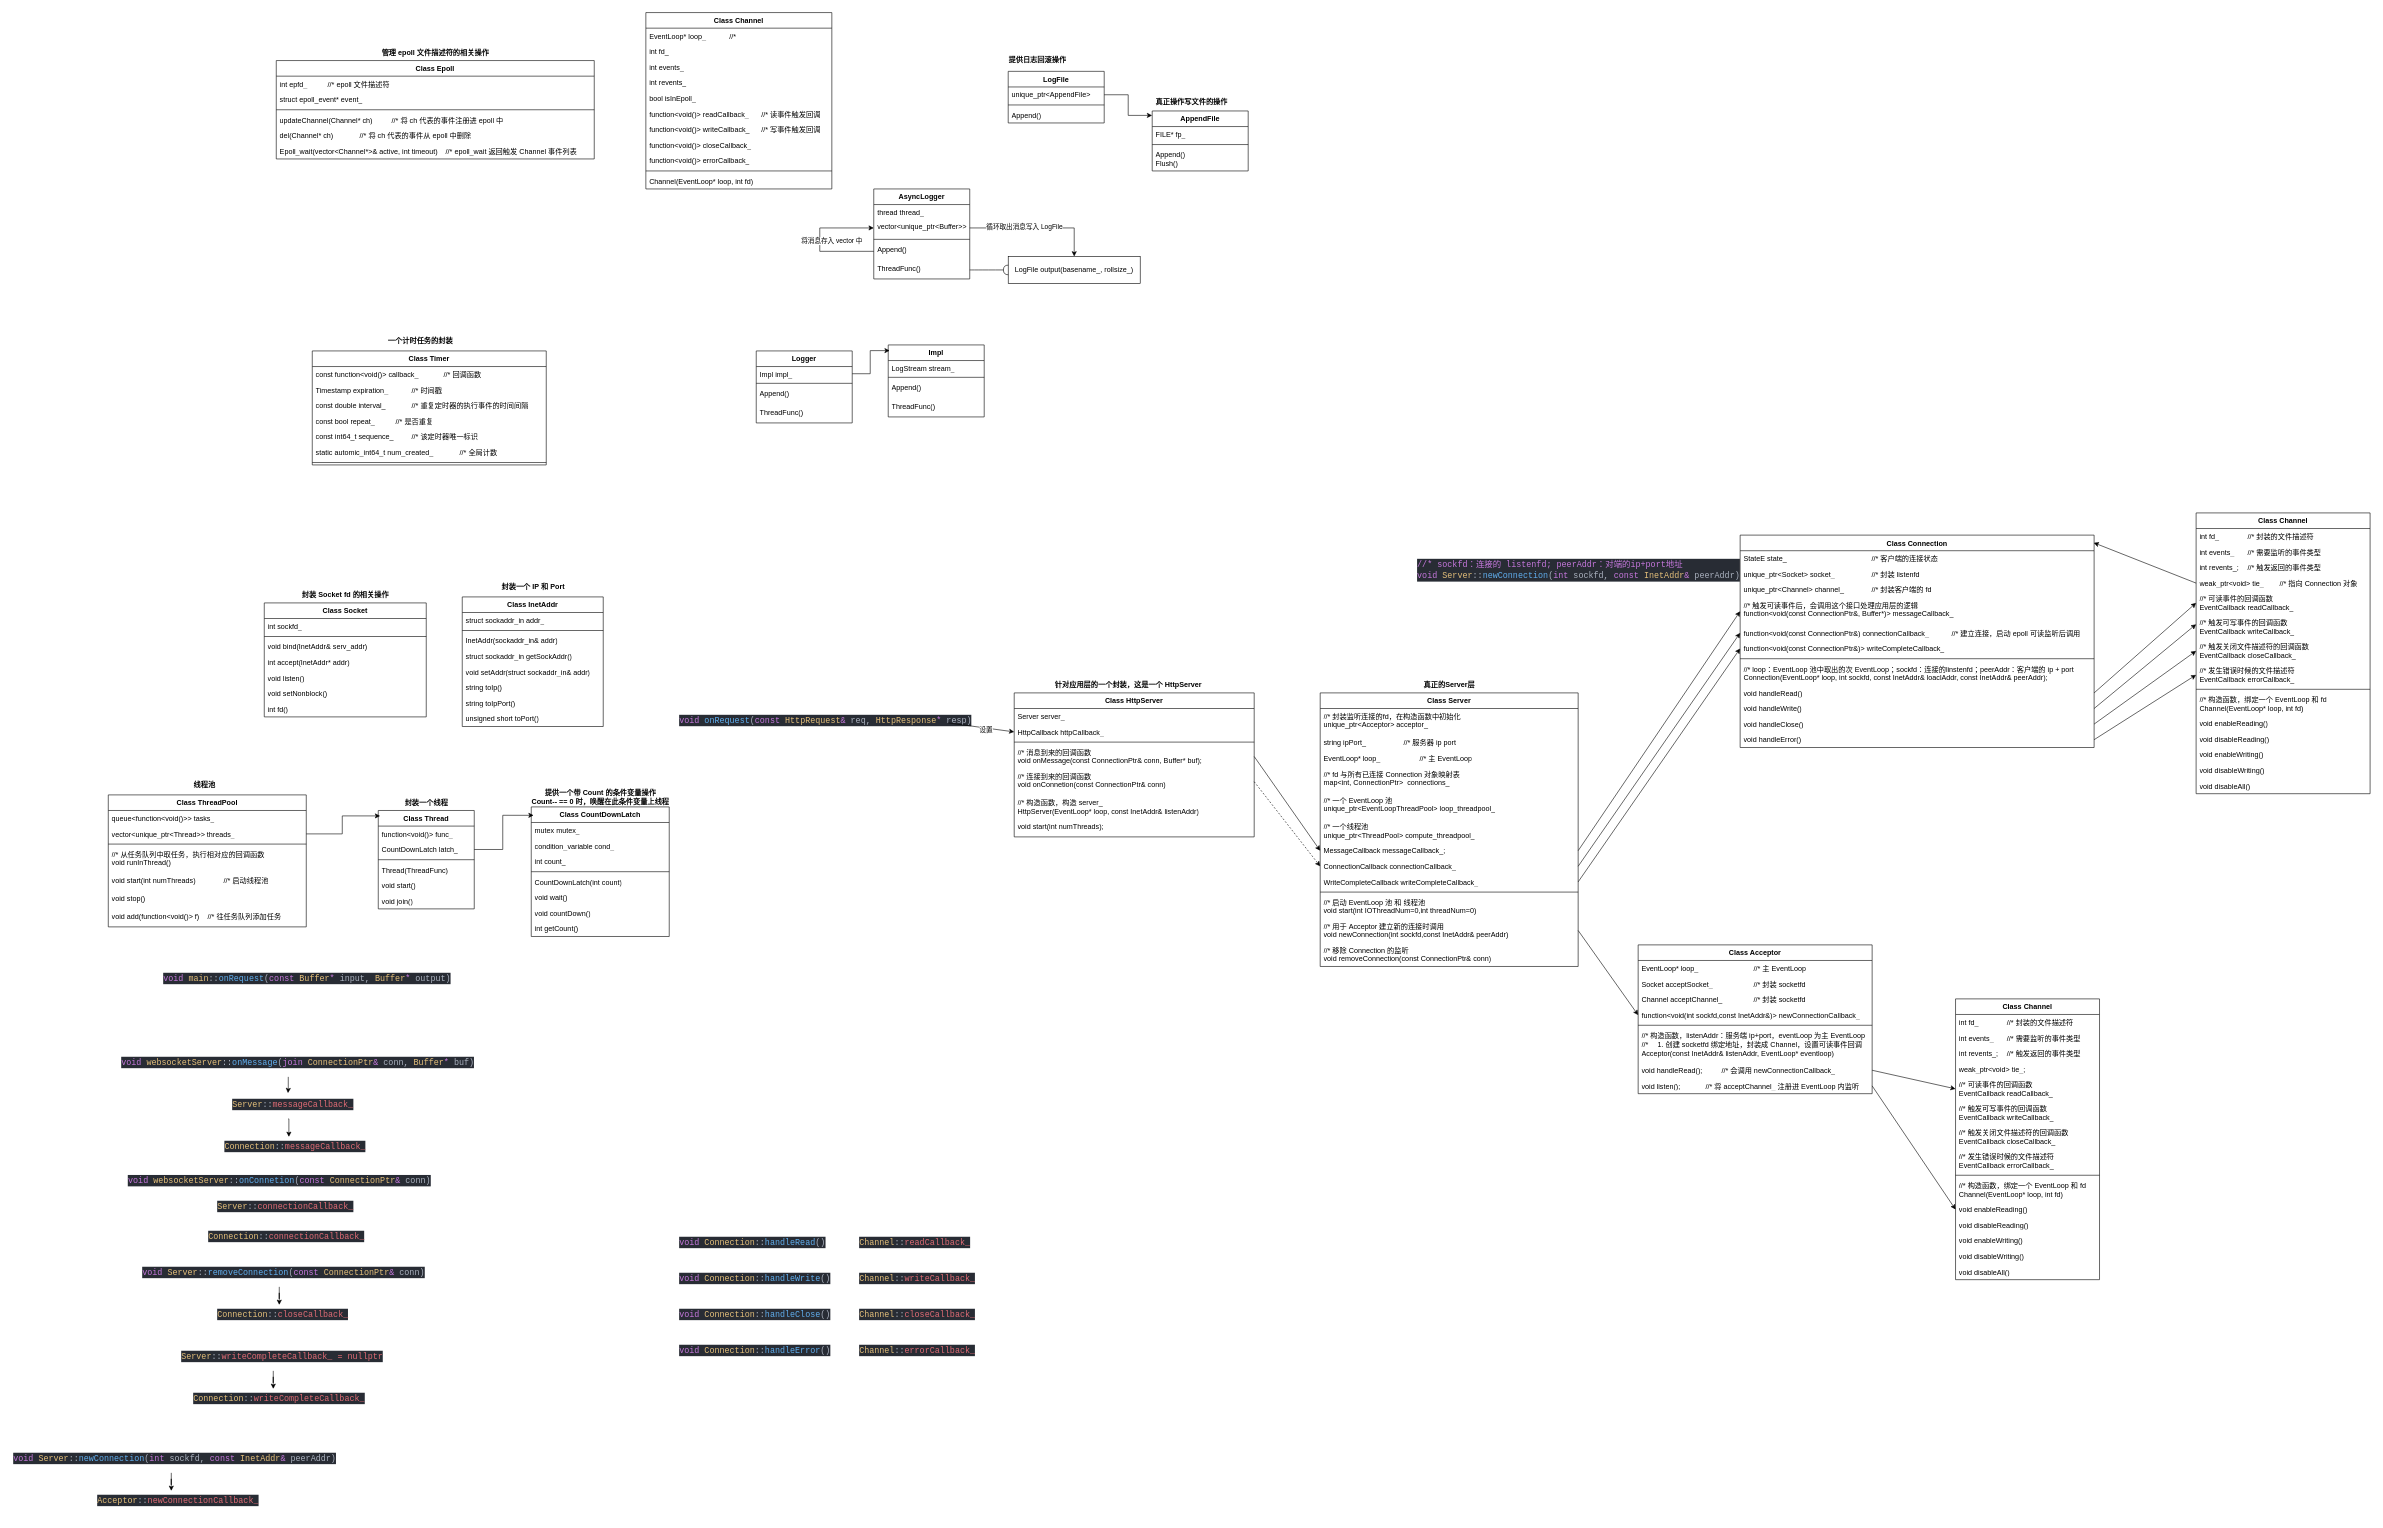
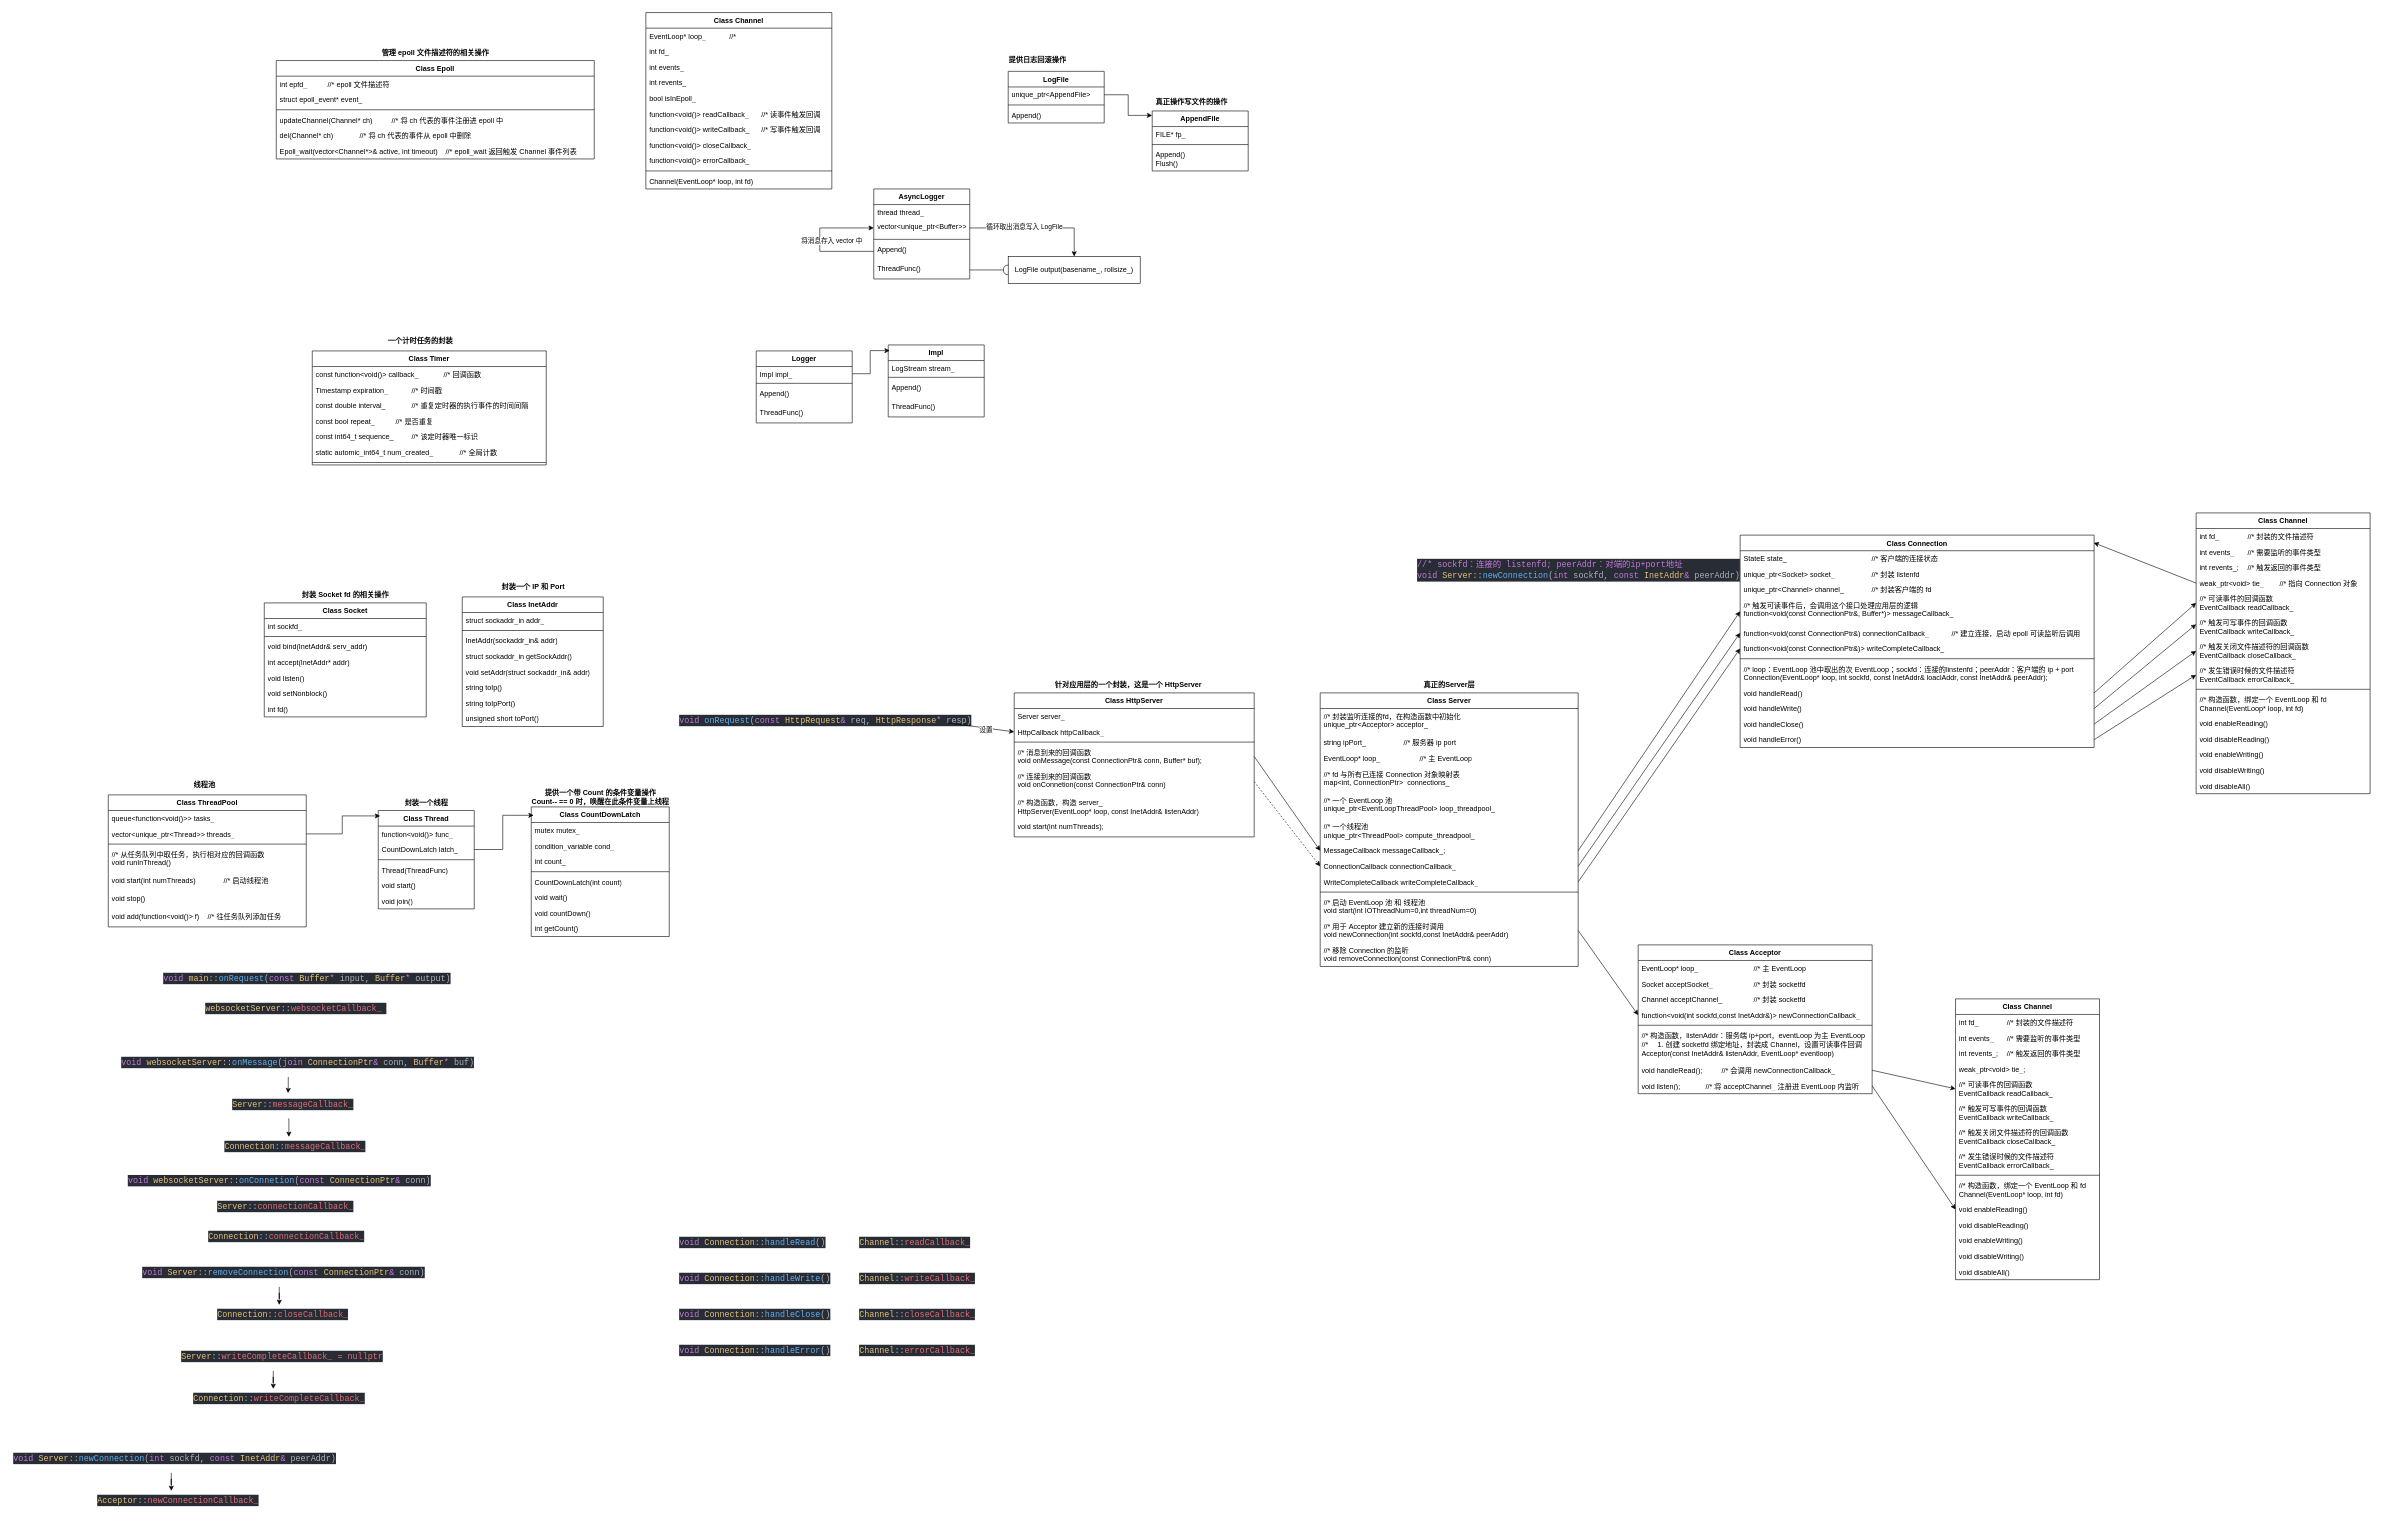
none -> (372, 1011)
